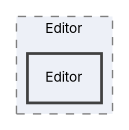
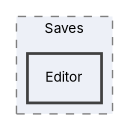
(64, 30) -> (64, 30)
